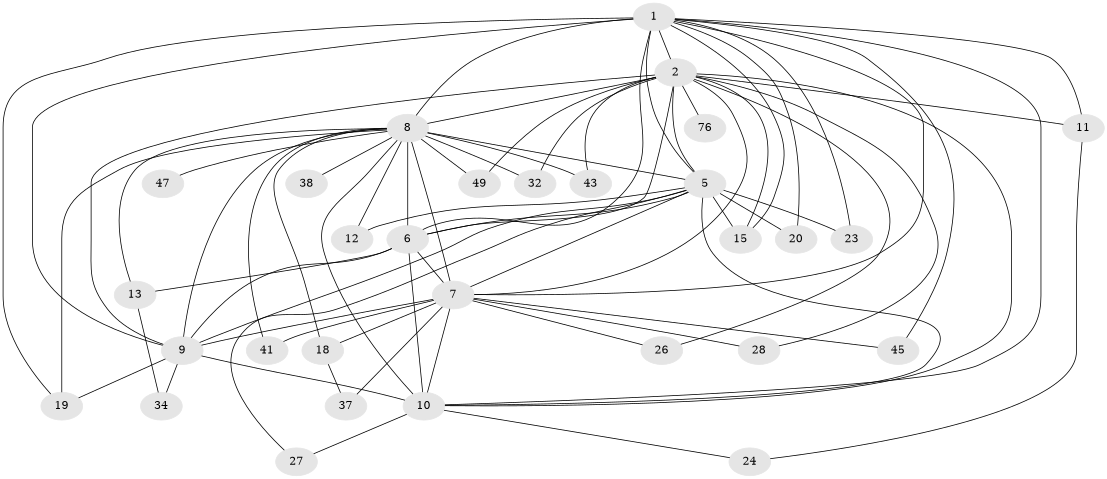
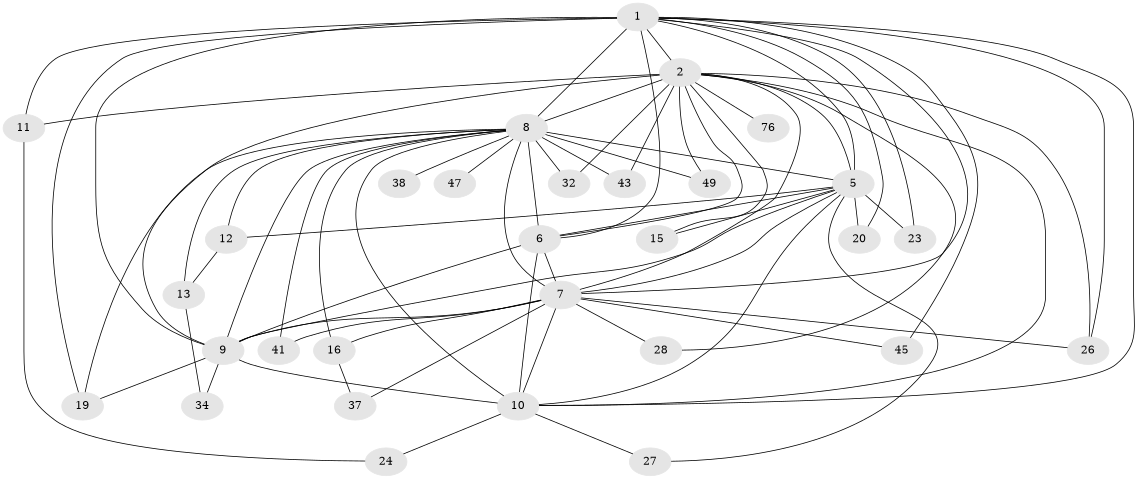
(775, 120) -> (1000, 56)
(244, 277) -> (205, 267)
(323, 351) -> (334, 351)
